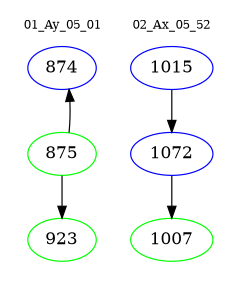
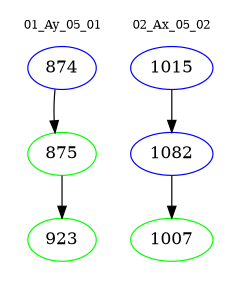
(172, 26) -> (172, 26)
(70, 117) -> (54, 105)
(172, 154) -> (172, 154)
